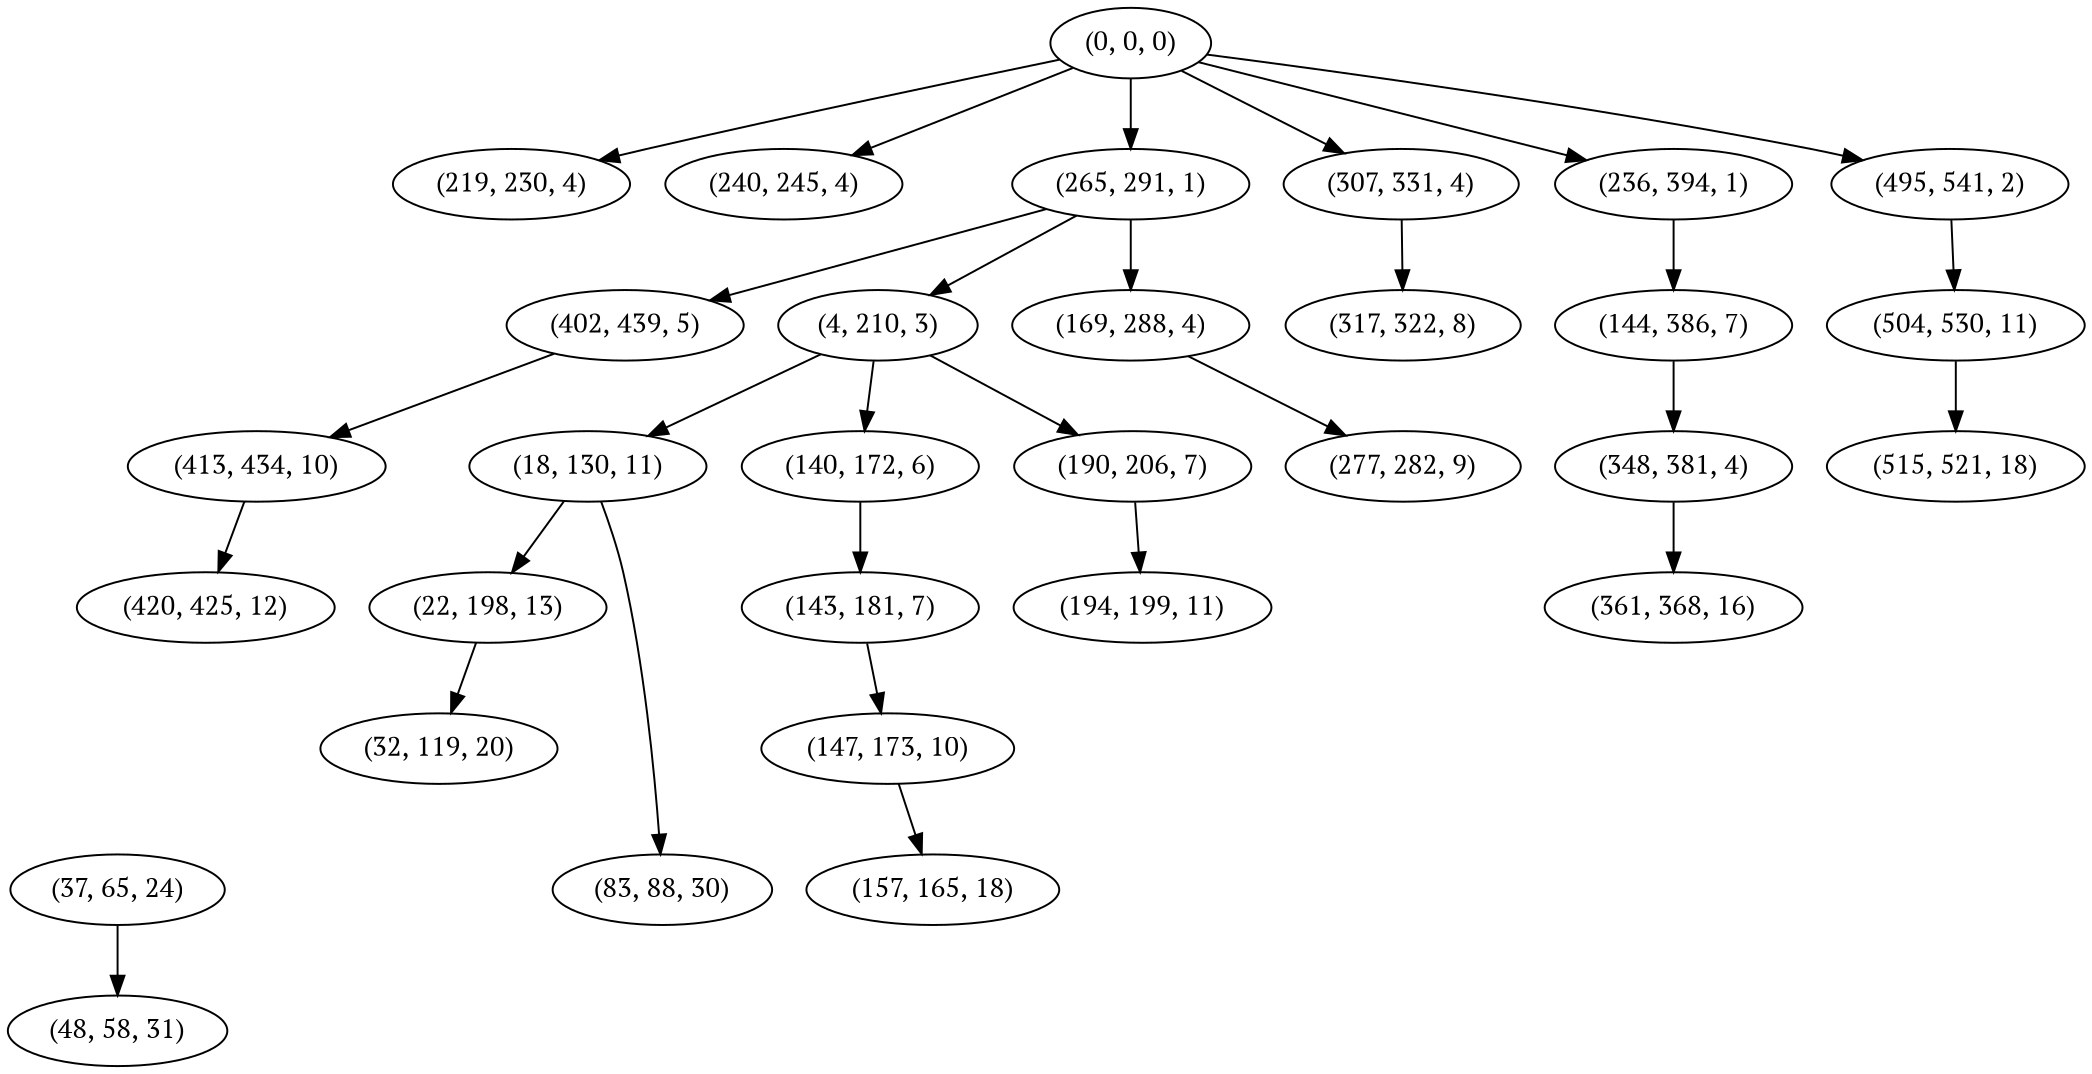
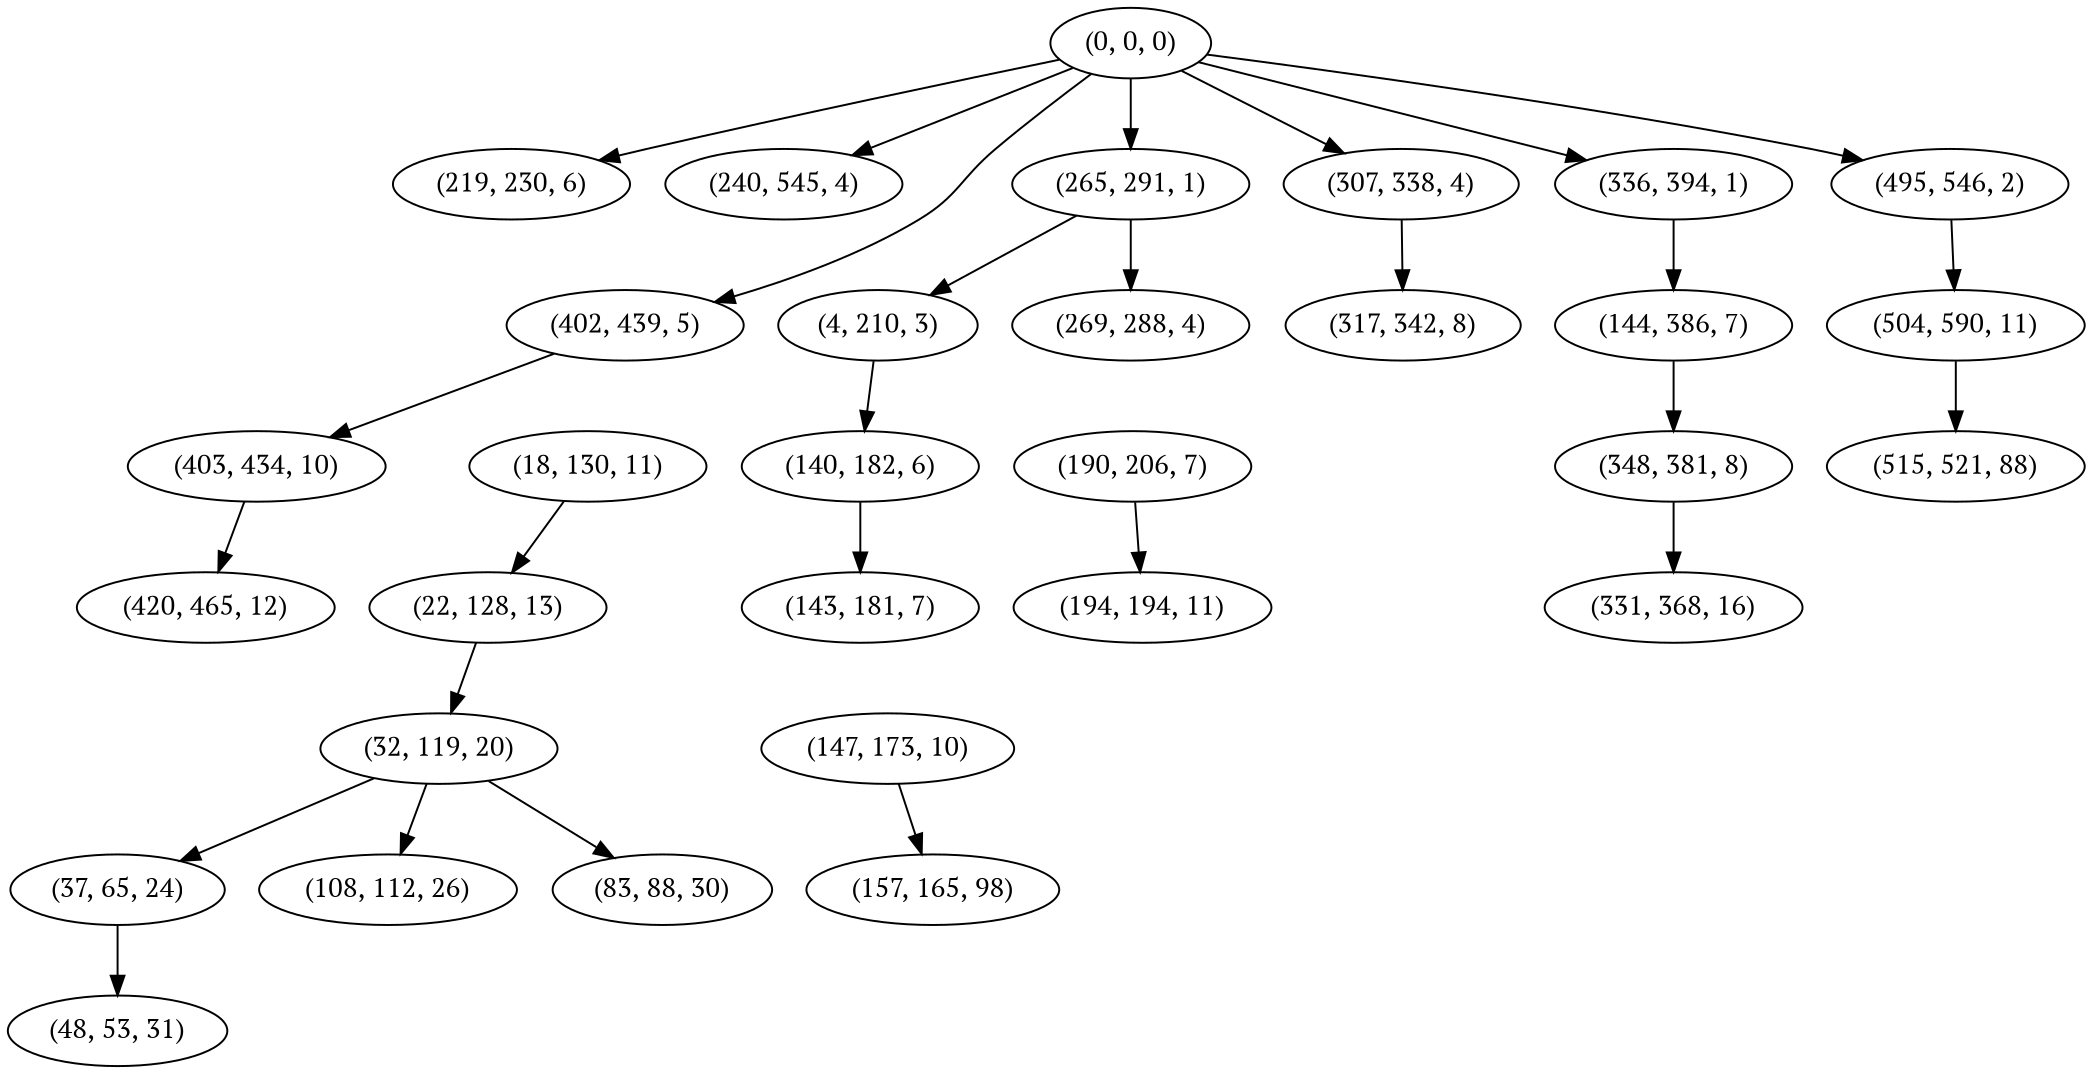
(511, 184) -> (511, 184)
(784, 184) -> (784, 184)
(1401, 184) -> (1401, 184)
(1674, 184) -> (1674, 184)
(1950, 184) -> (1950, 184)
(888, 252) -> (929, 213)
(1131, 325) -> (1131, 325)
(1403, 325) -> (1403, 325)
(1956, 325) -> (1956, 325)
(995, 390) -> none
(743, 391) -> none
(257, 466) -> (257, 466)
(860, 466) -> (860, 466)
(1403, 466) -> none
(1674, 466) -> (1674, 466)
(1956, 466) -> (1956, 466)
(206, 608) -> (206, 608)
(488, 608) -> (488, 608)
(1143, 608) -> (1143, 608)
(1674, 608) -> (1674, 608)
(641, 666) -> (542, 814)
(872, 668) -> none
none -> (286, 816)
none -> (388, 890)
(933, 890) -> (933, 890)
(118, 1031) -> (118, 1031)
